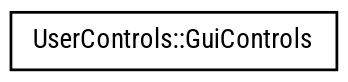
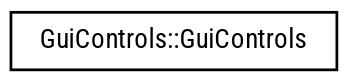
(174, 41) -> (174, 41)
